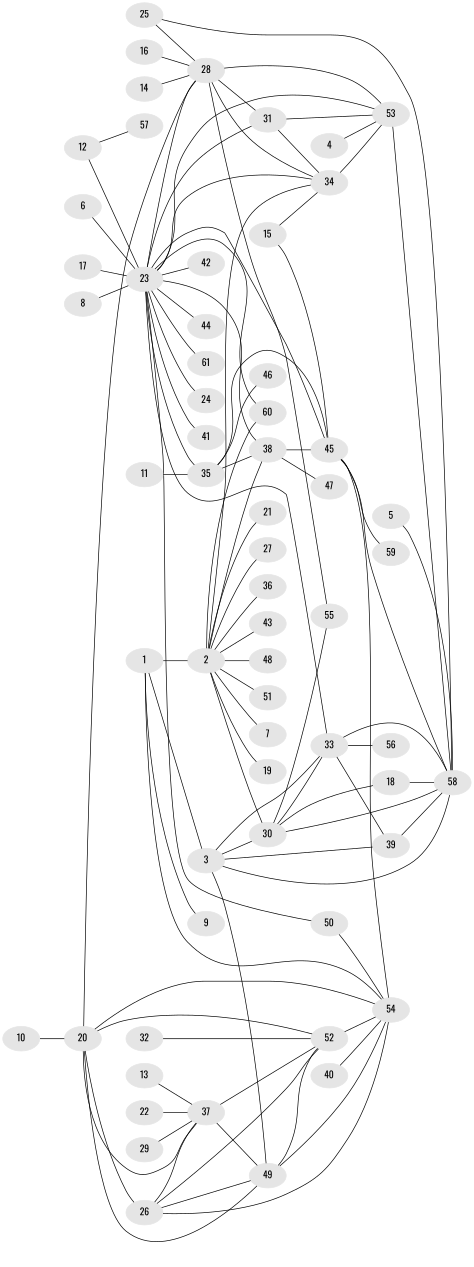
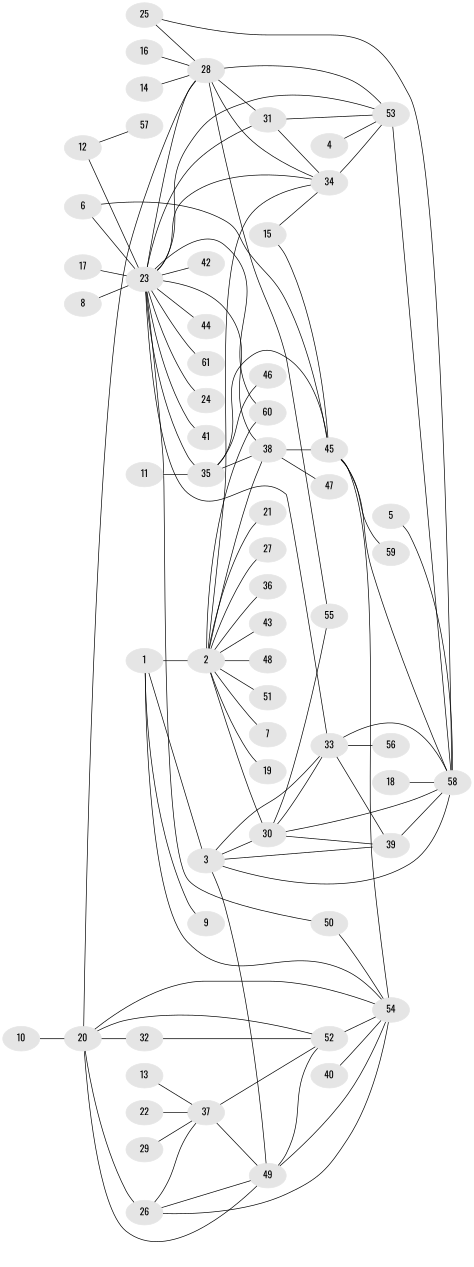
(258, 293) -> (261, 267)
(324, 799) -> (329, 840)
(243, 1131) -> none
(118, 1161) -> (114, 1039)
